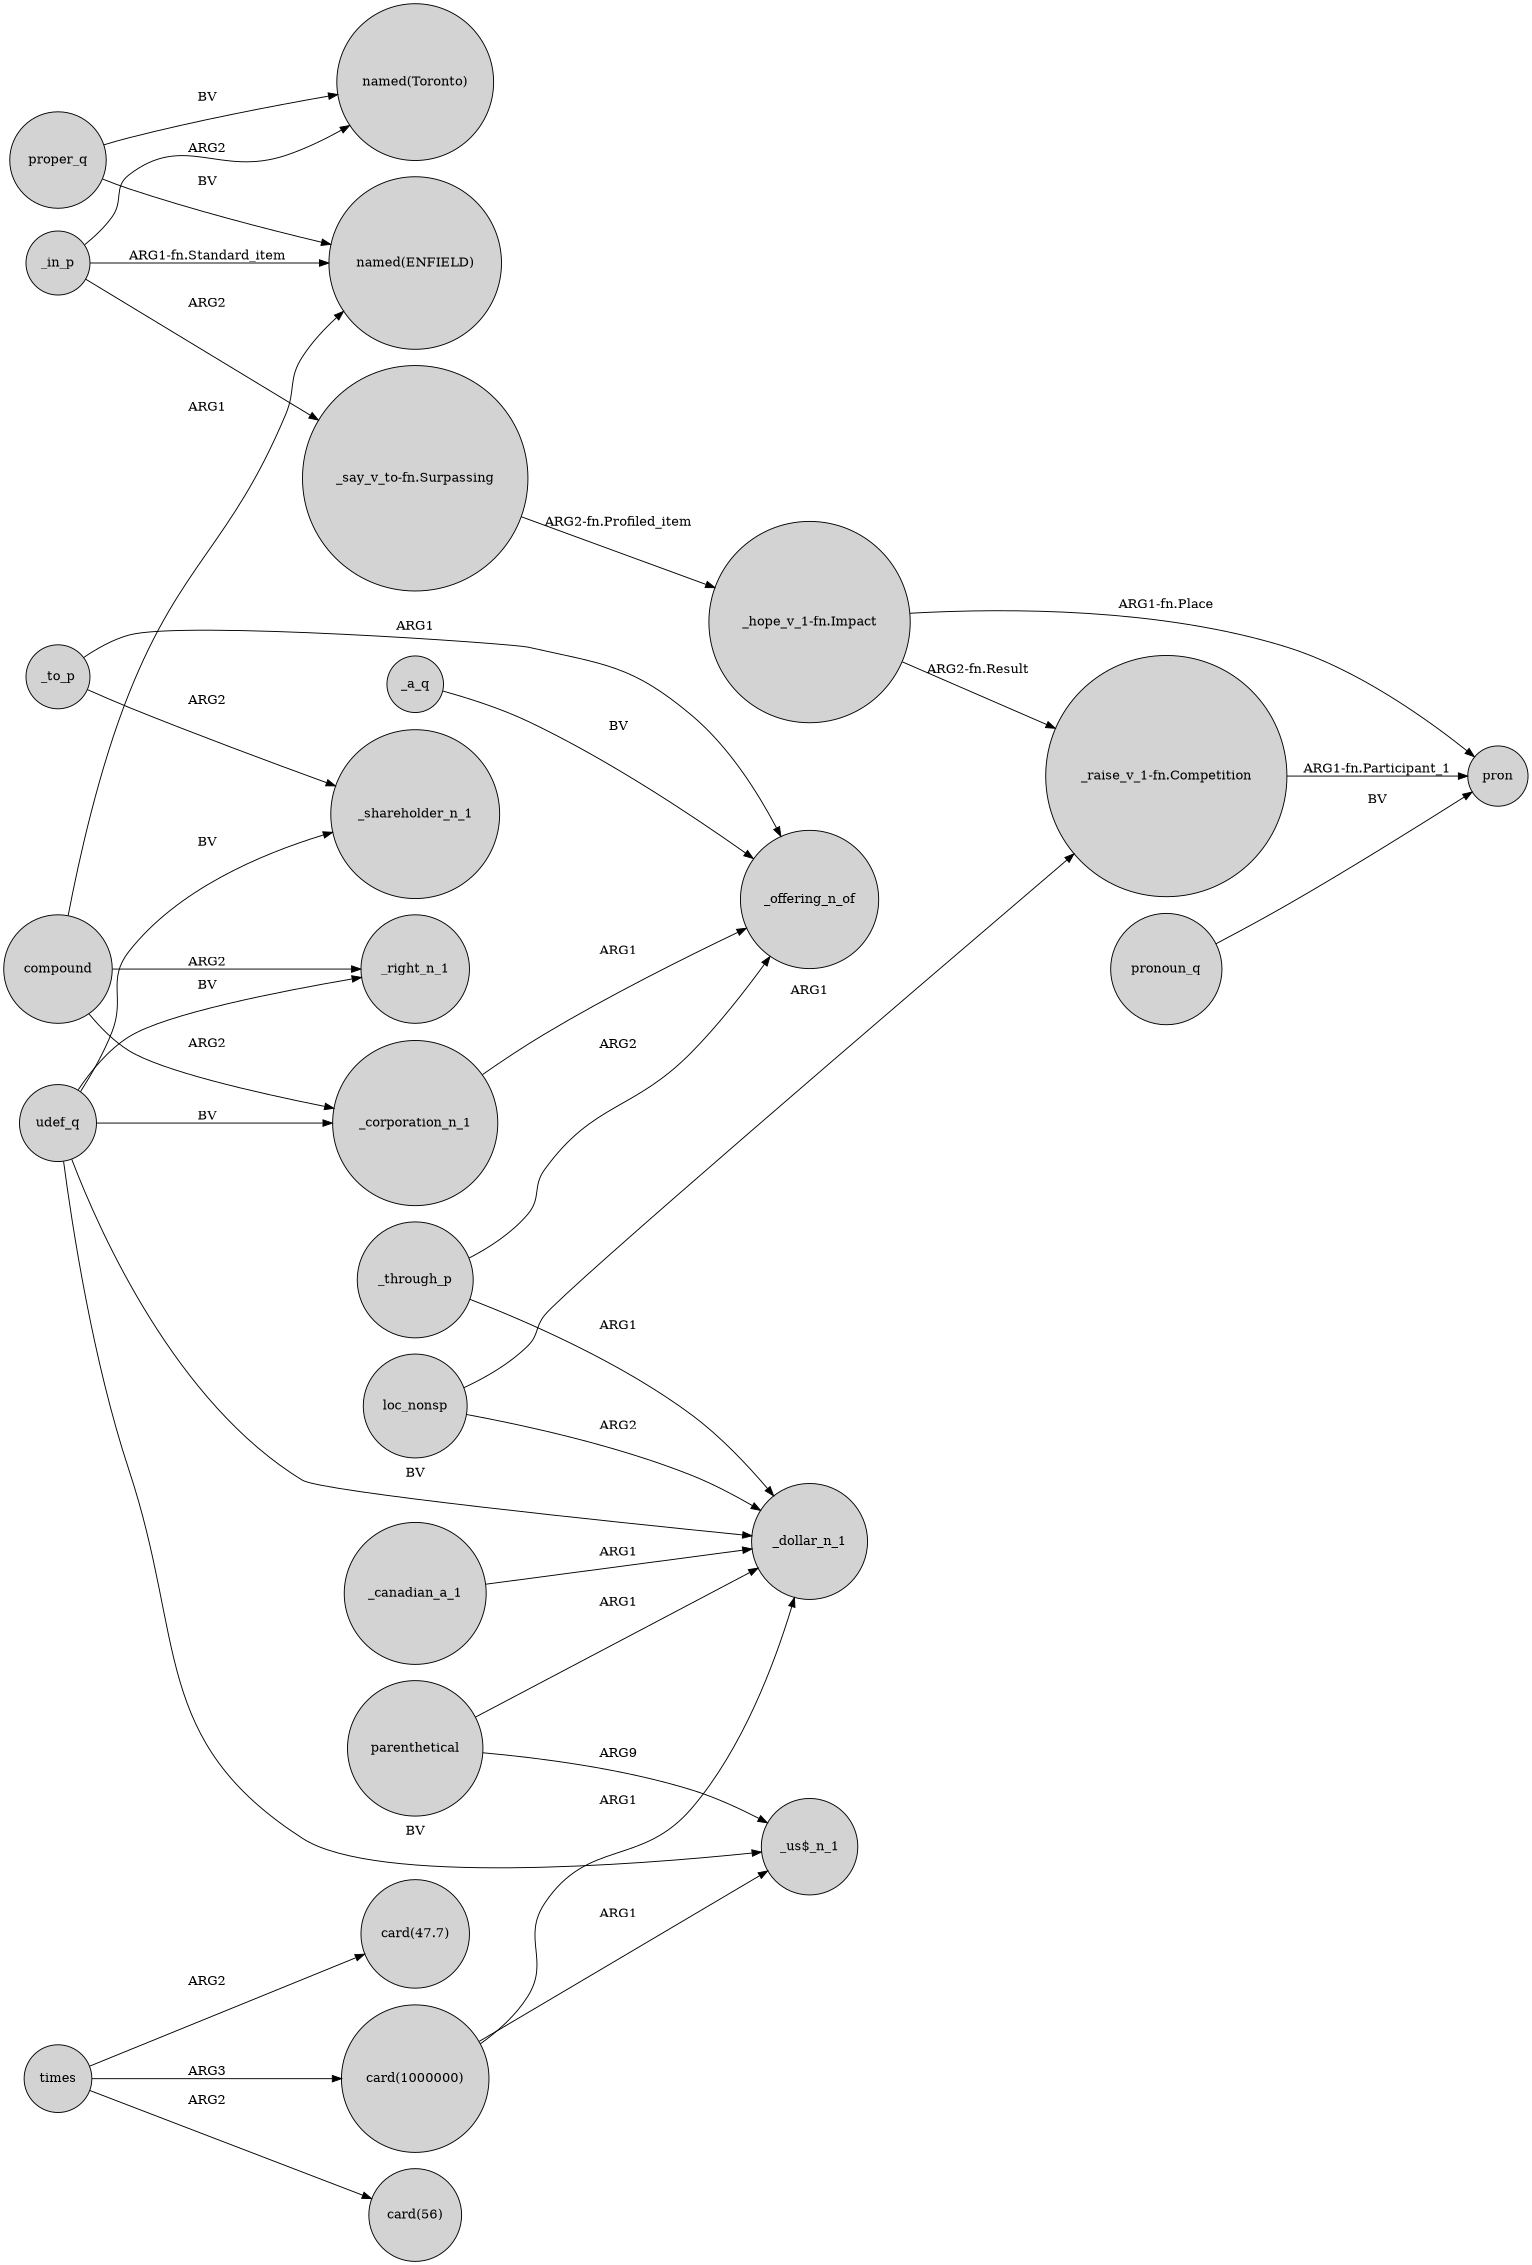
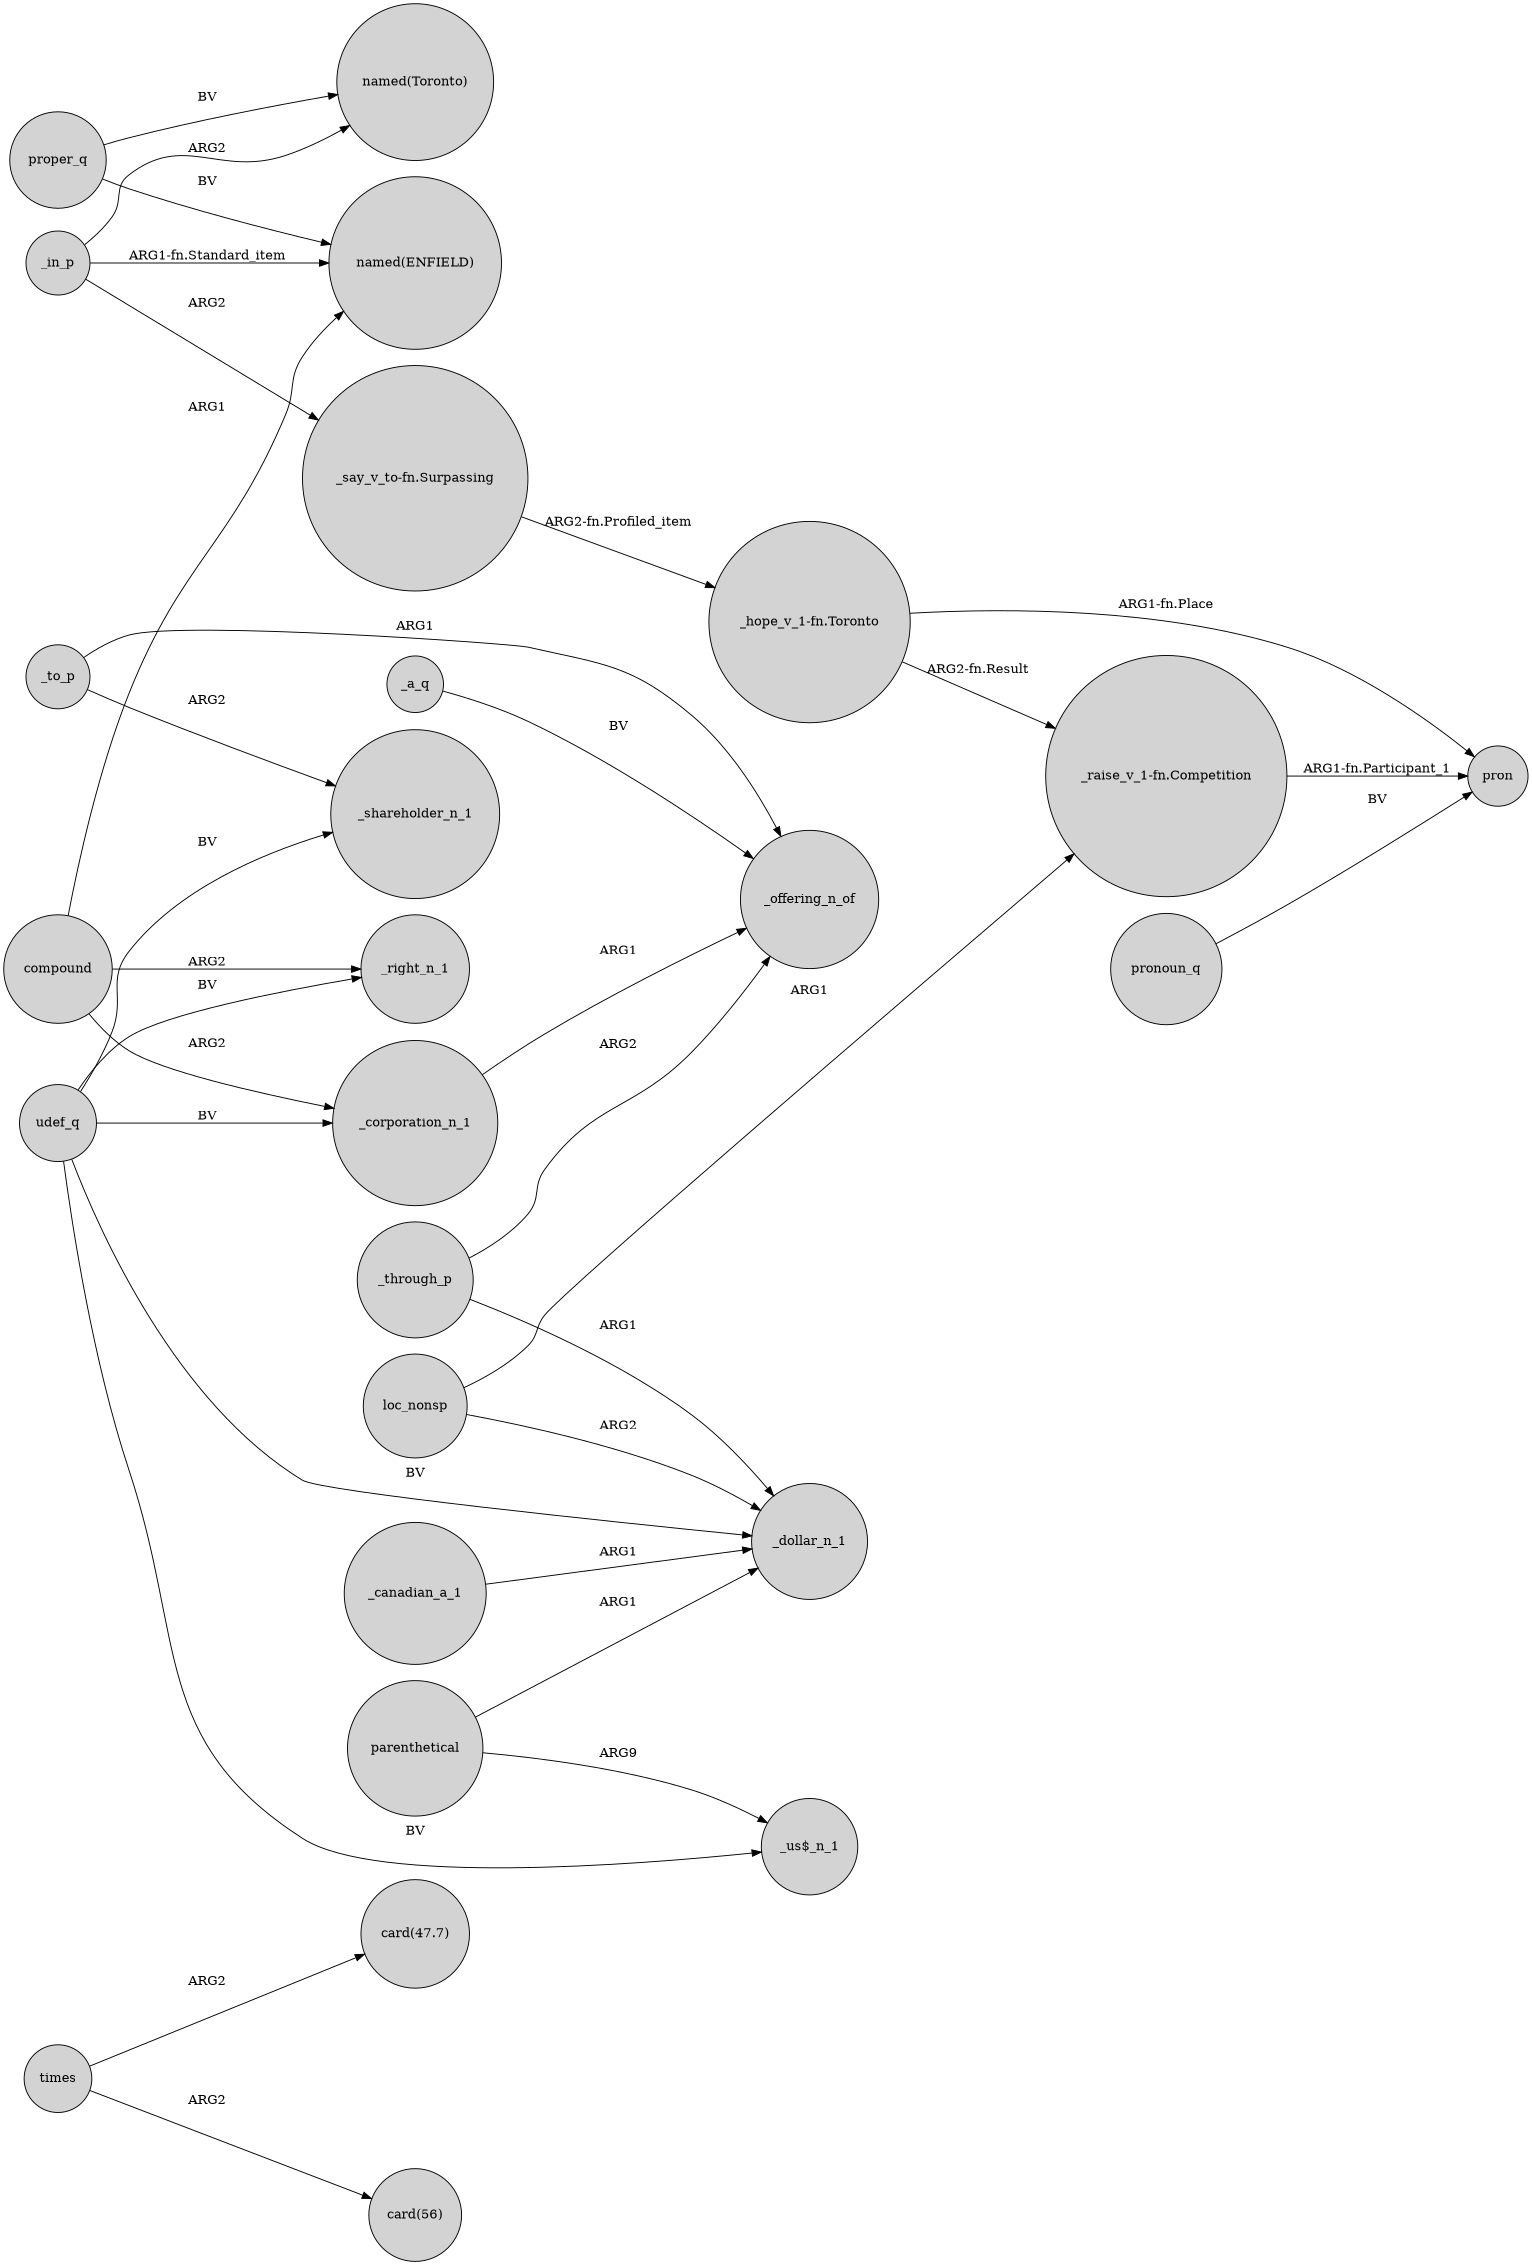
(810, 622) -> (810, 622)
(415, 2079) -> none
